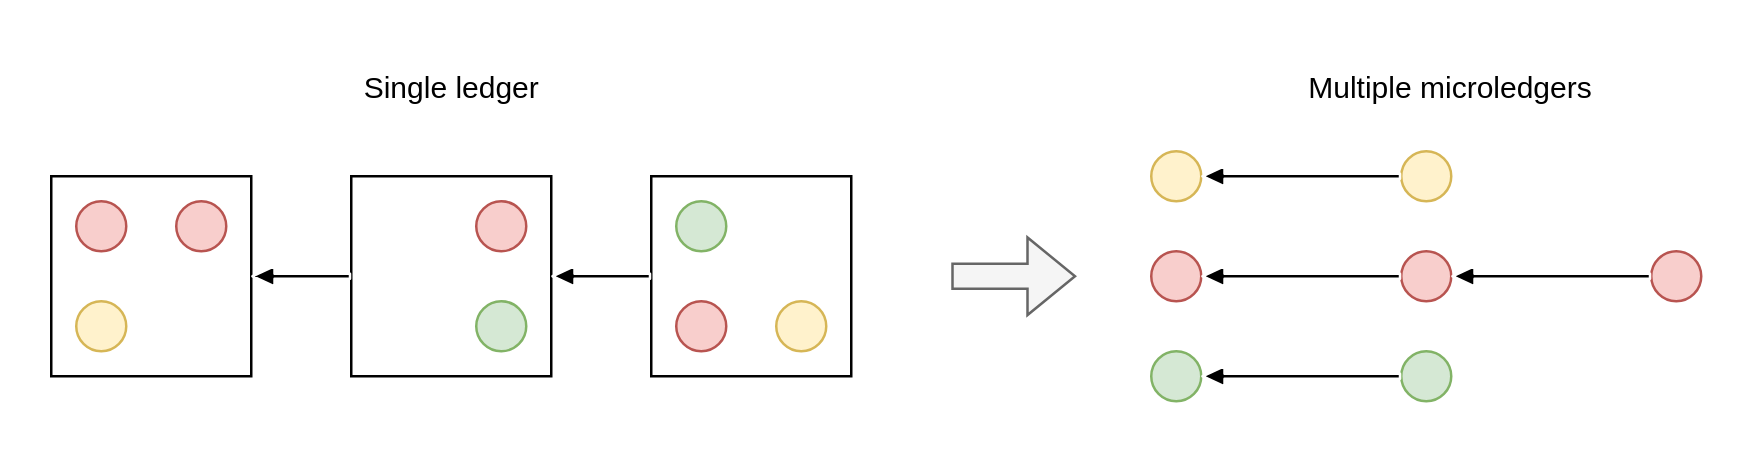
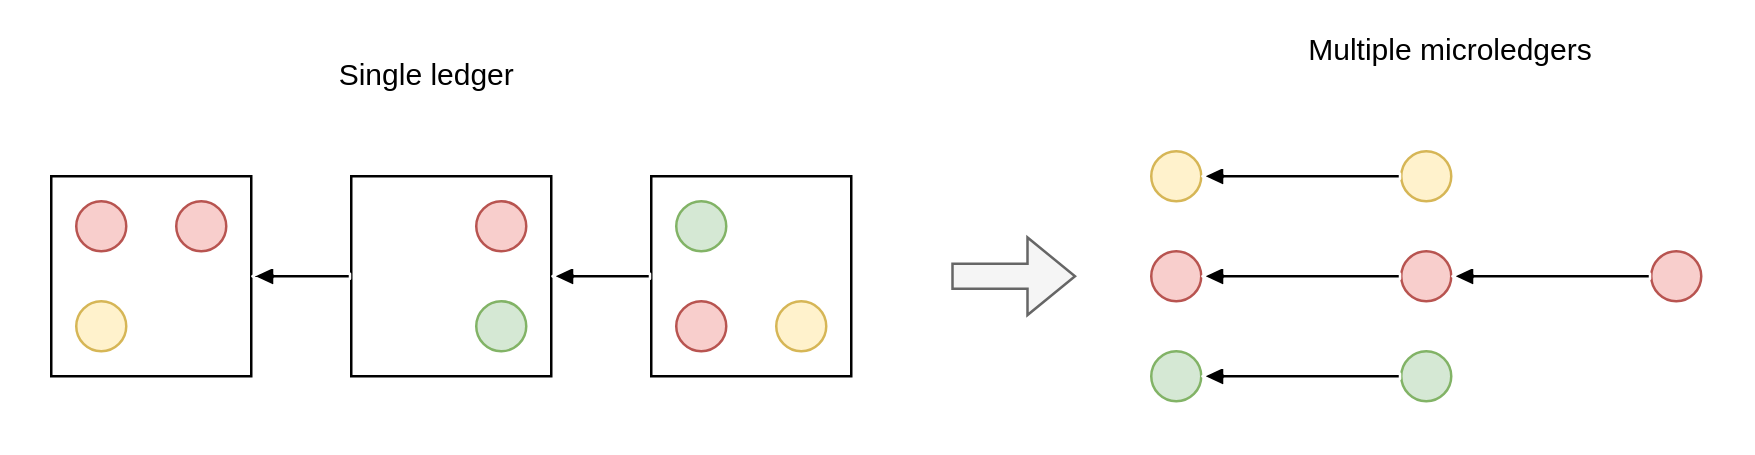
(451, 89) -> (426, 76)
(1451, 89) -> (1451, 51)
